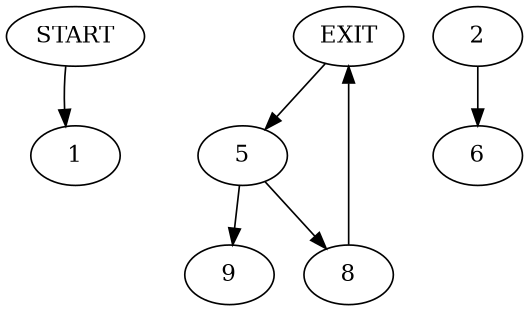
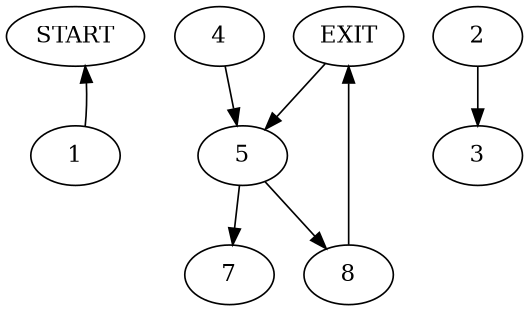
none -> (220, 36)
(64, 88) -> (87, 105)
(478, 156) -> (478, 156)
(229, 275) -> (229, 275)
